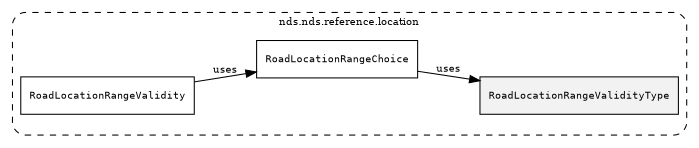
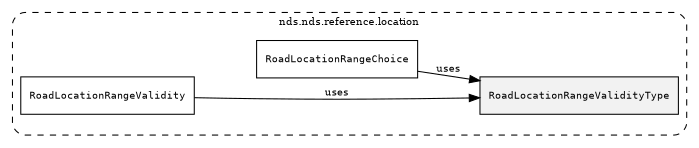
(220, 78) -> (332, 99)
